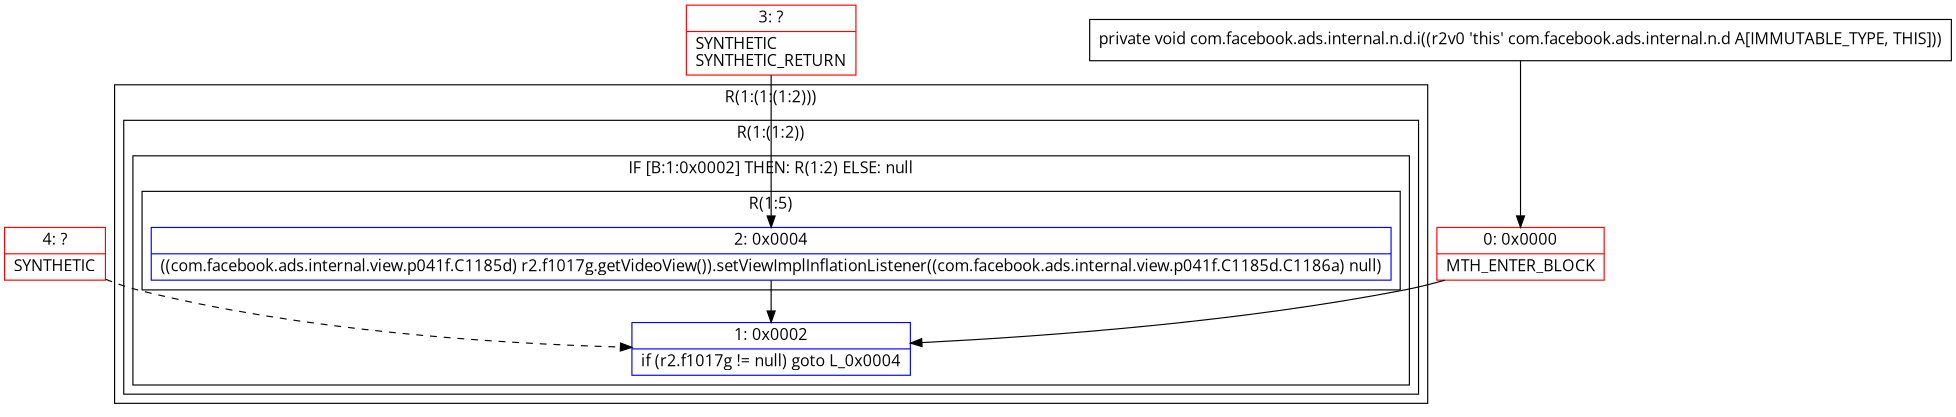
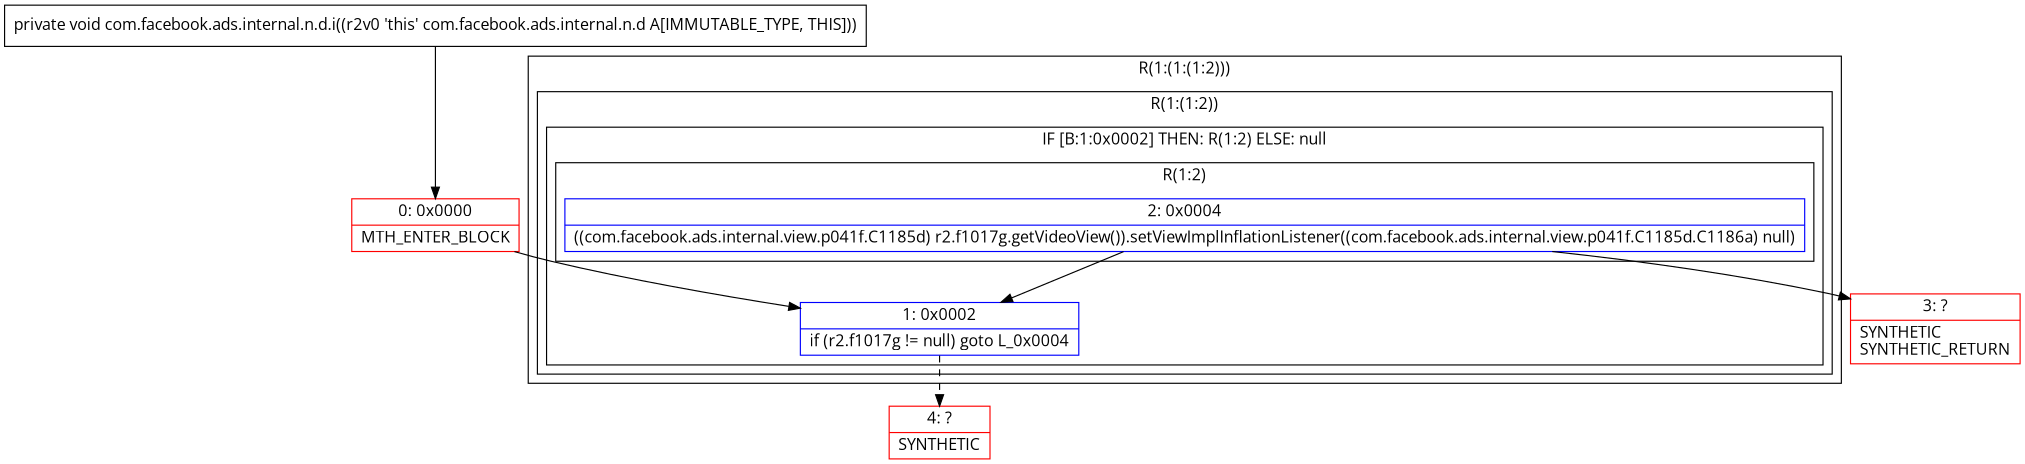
(771, 146) -> (1696, 270)
(771, 205) -> (1185, 176)
(361, 329) -> (940, 375)
